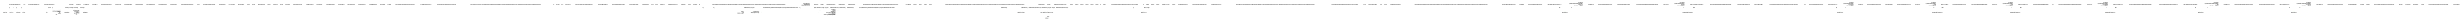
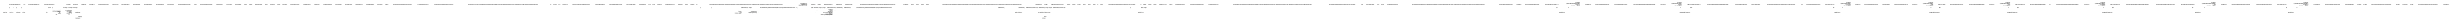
(2416, 4) -> none
(69, 8) -> (78, 15)
